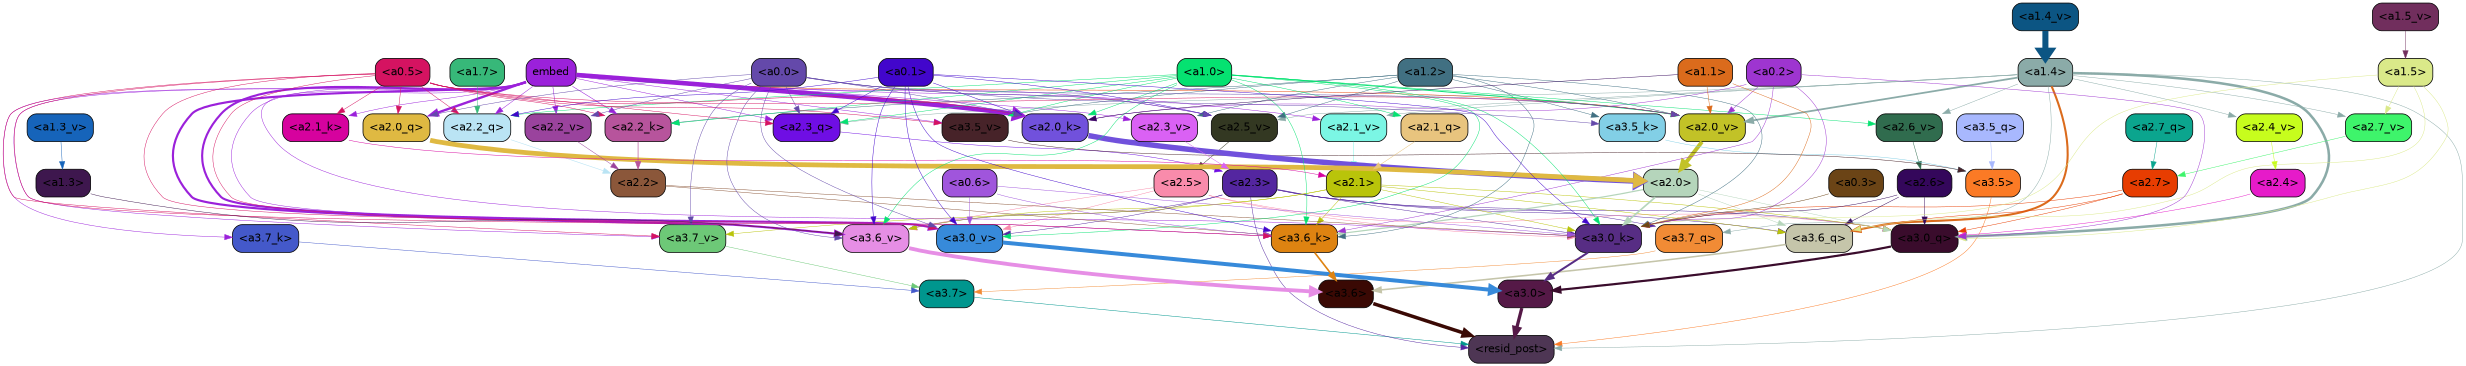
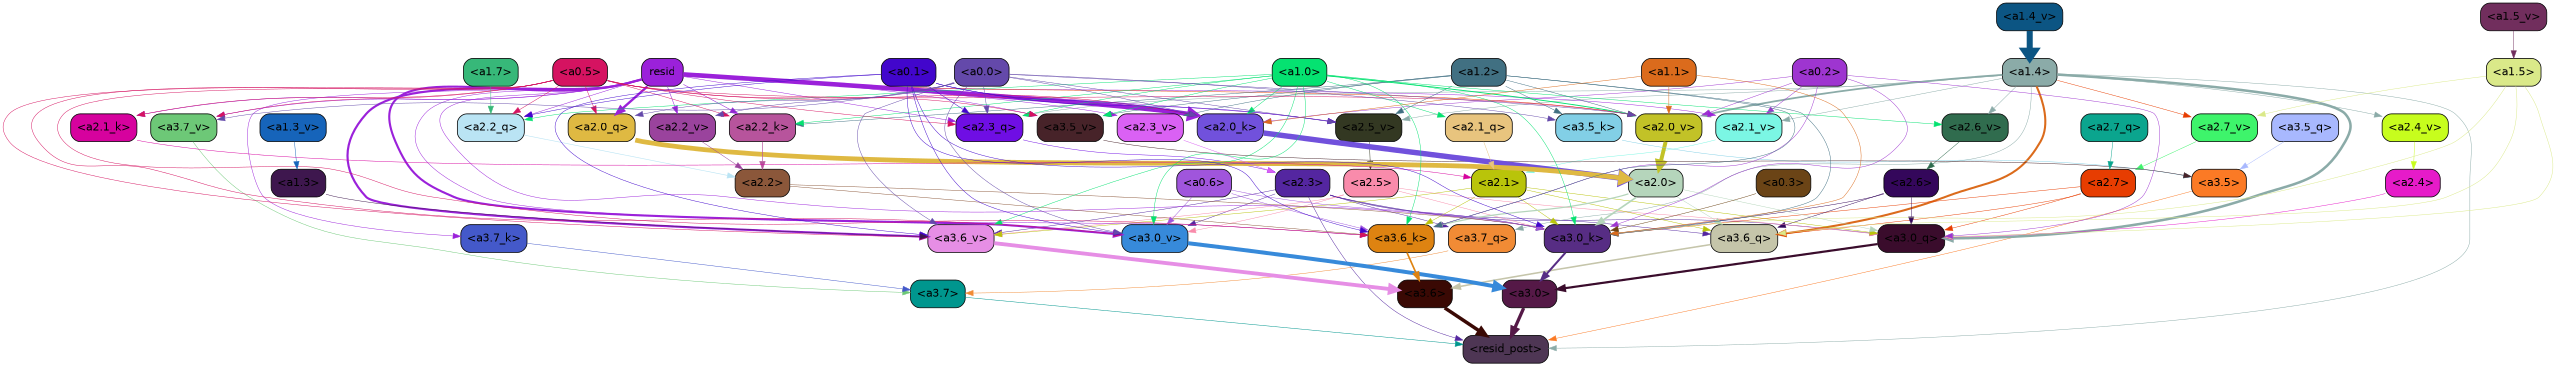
(551, 72) -> (662, 72)
(2192, 90) -> (2120, 97)
(1387, 92) -> (1456, 98)
none -> (1787, 98)
(1030, 215) -> none
